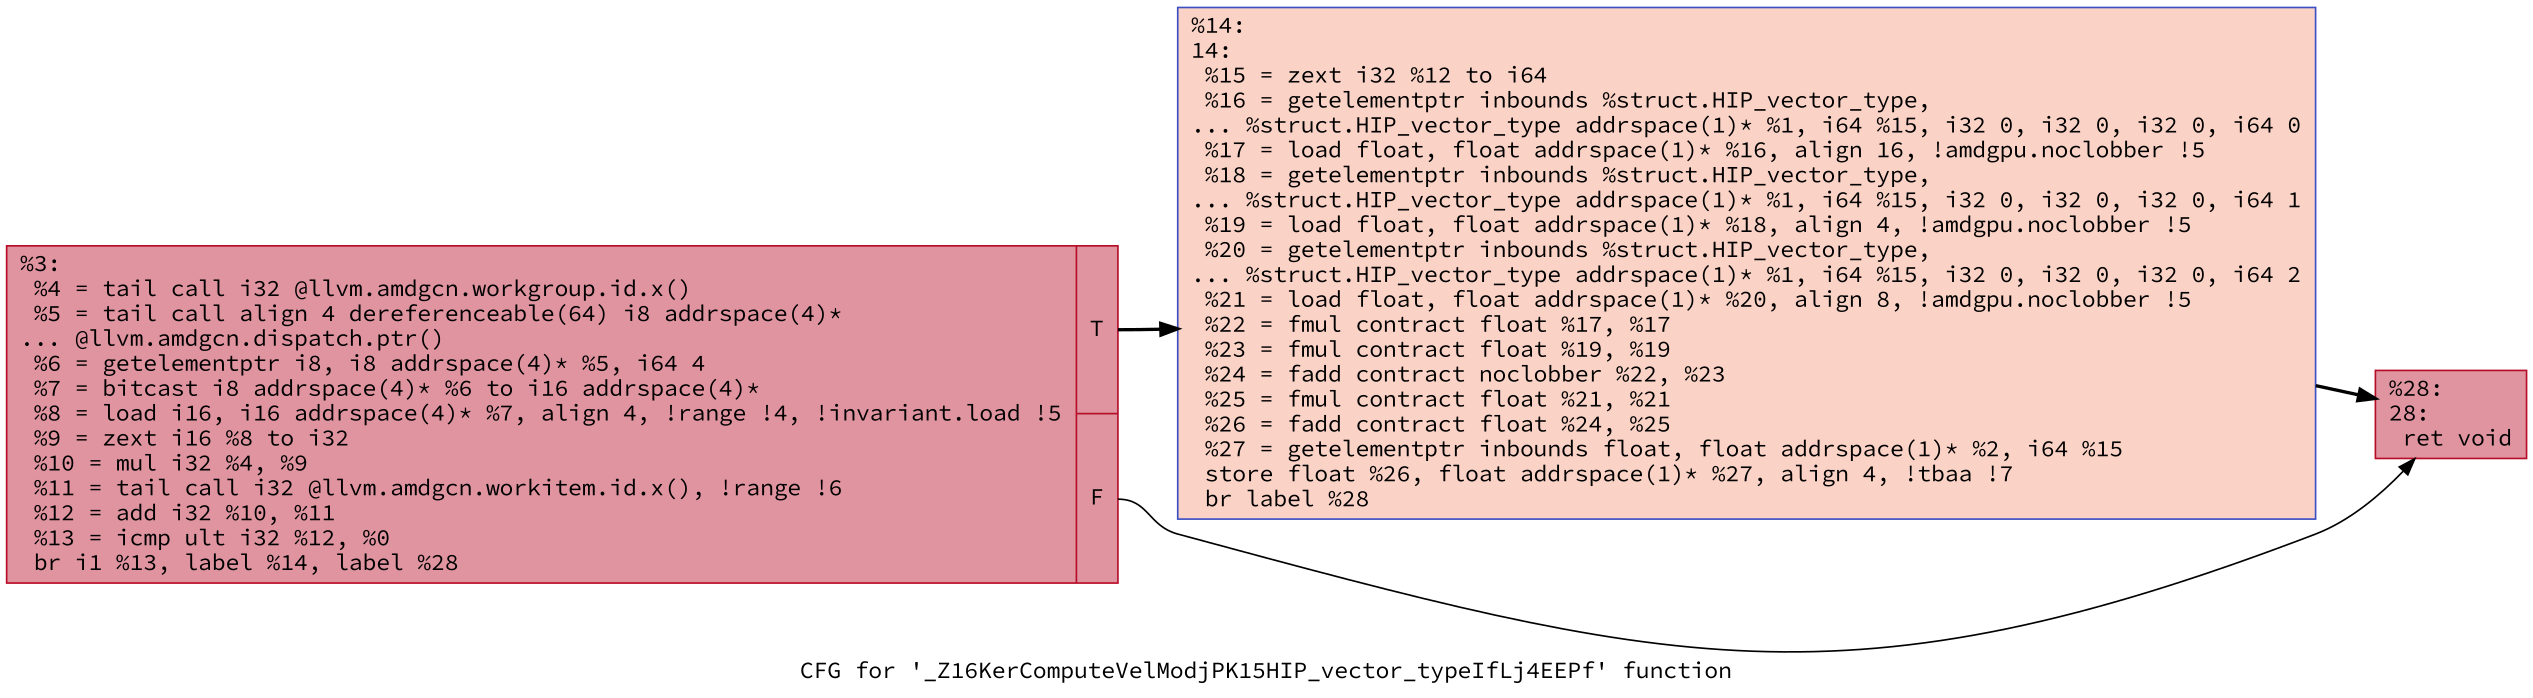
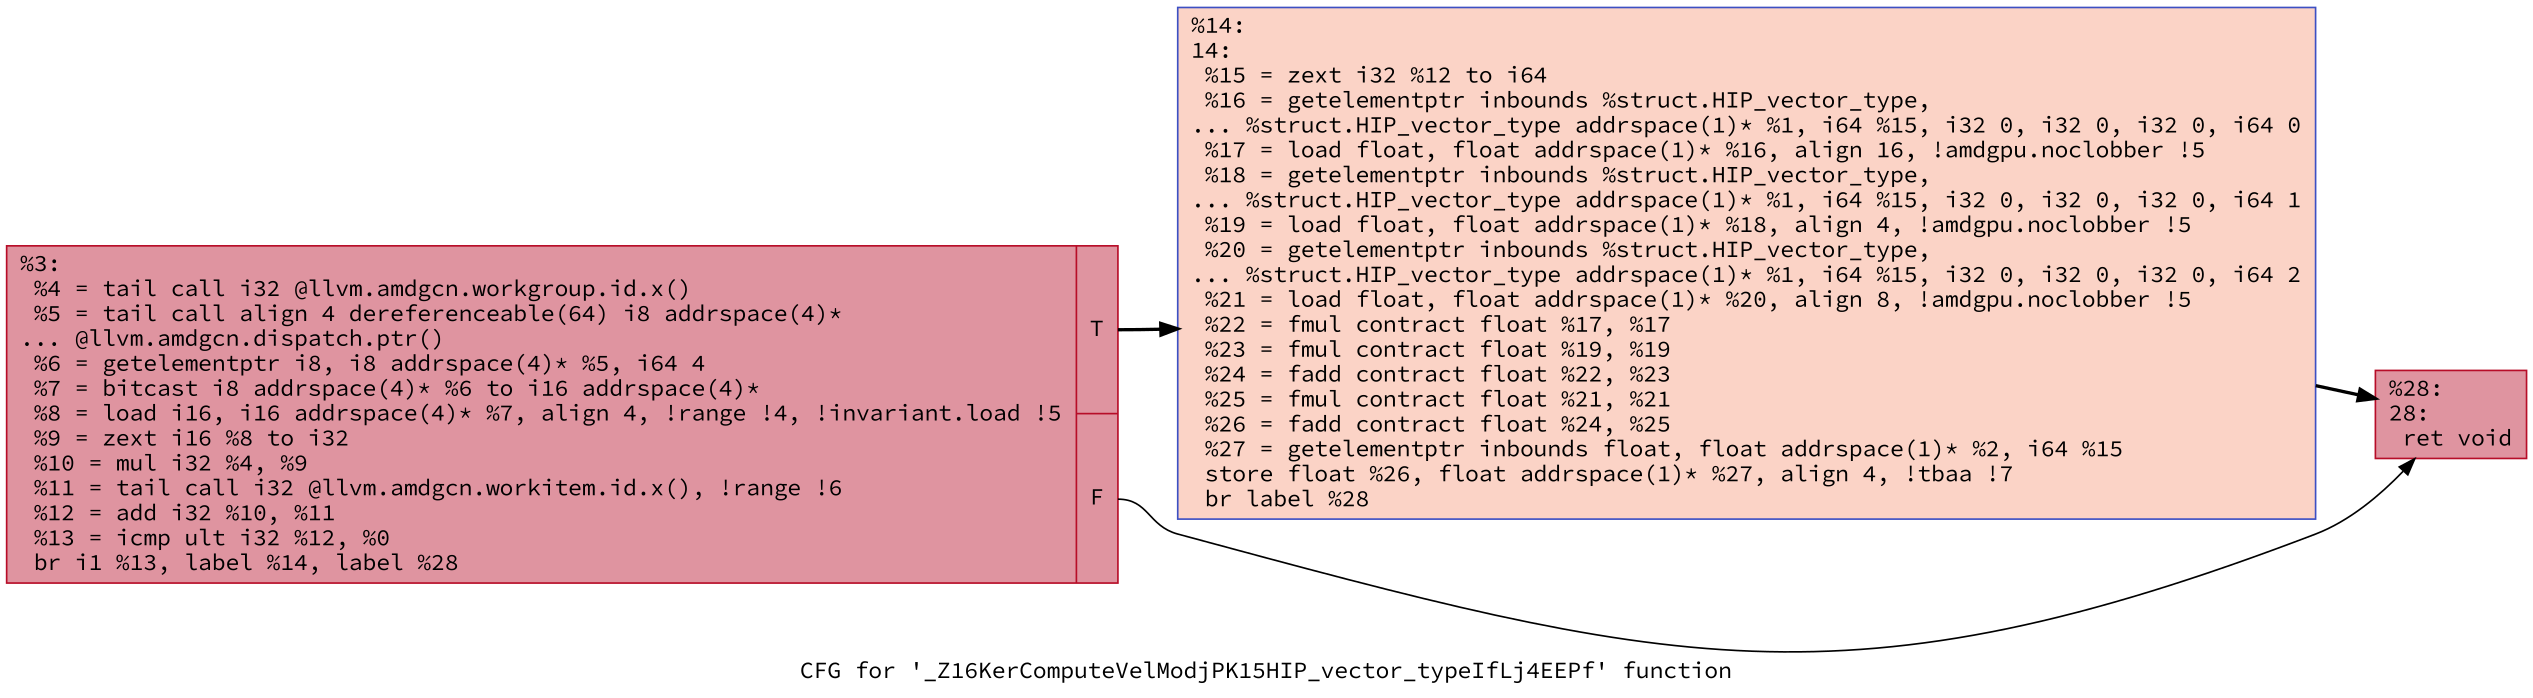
(1458, 375) -> (1431, 375)
